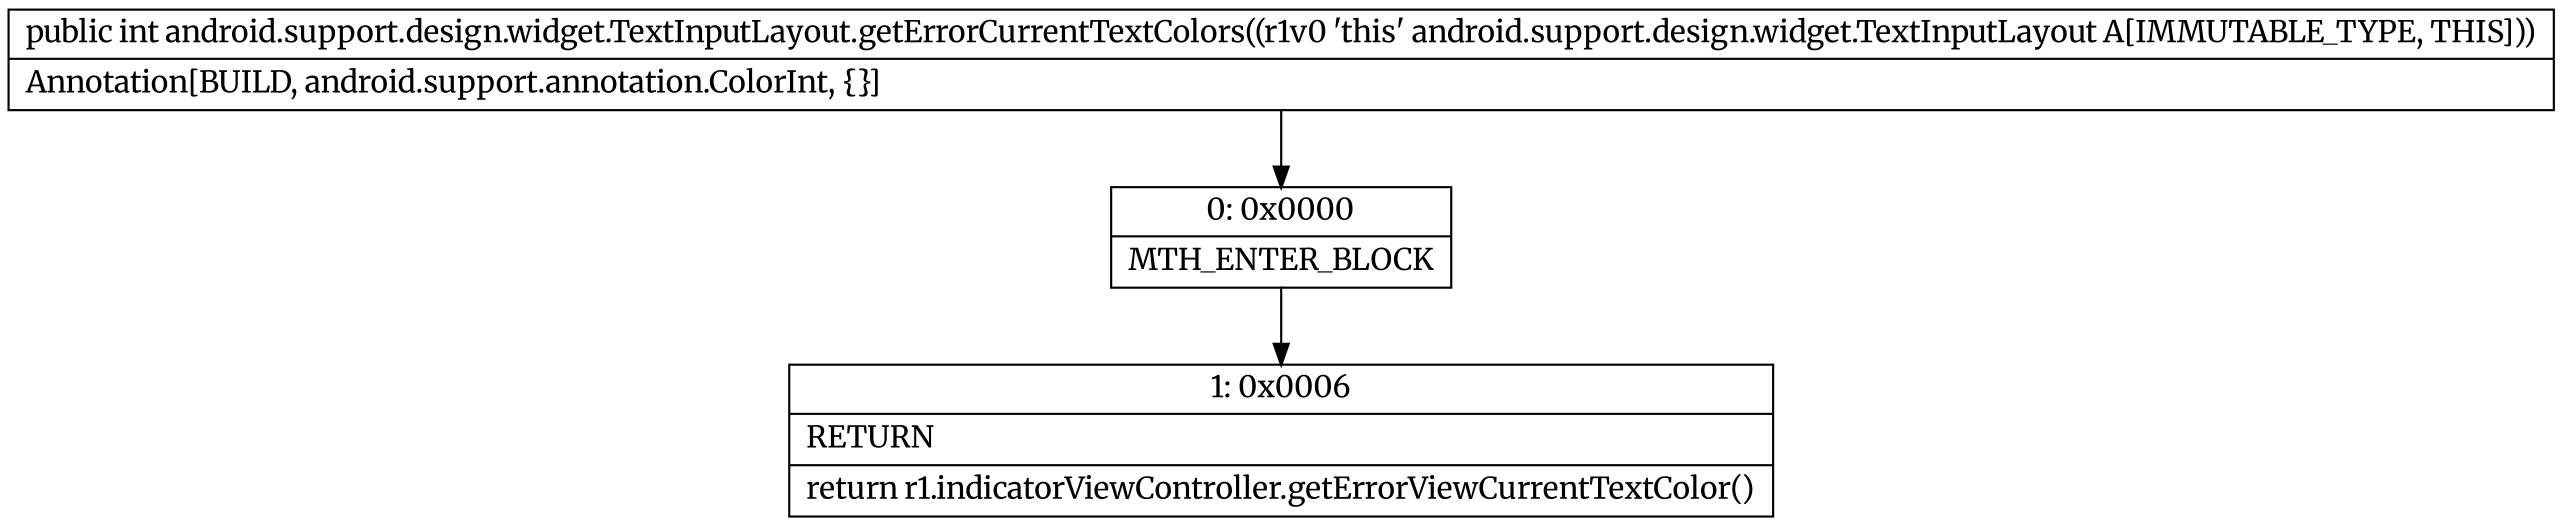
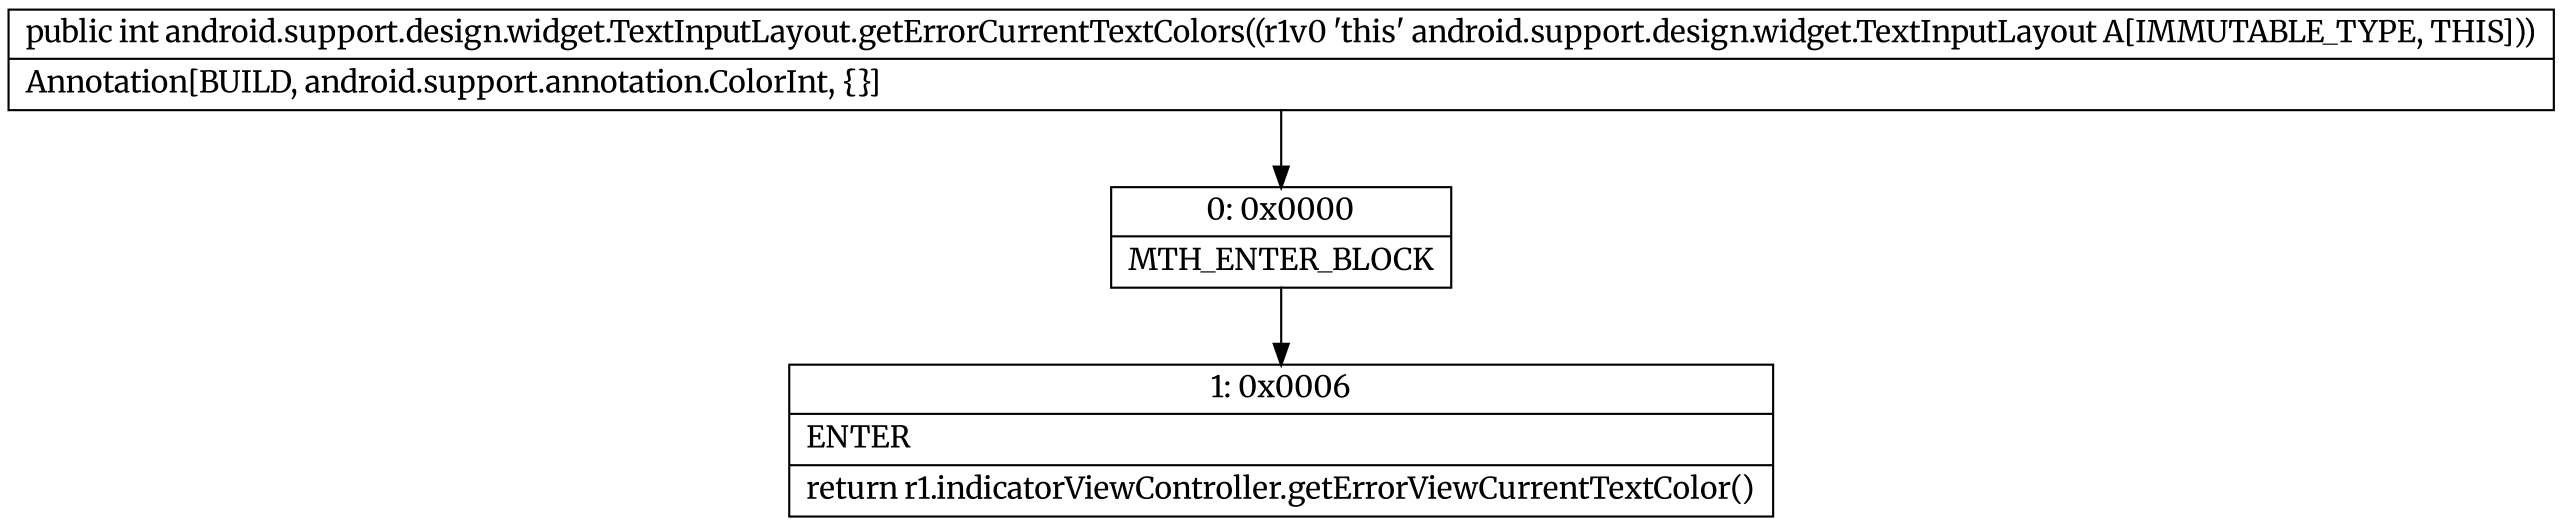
(871, 438) -> (859, 438)
